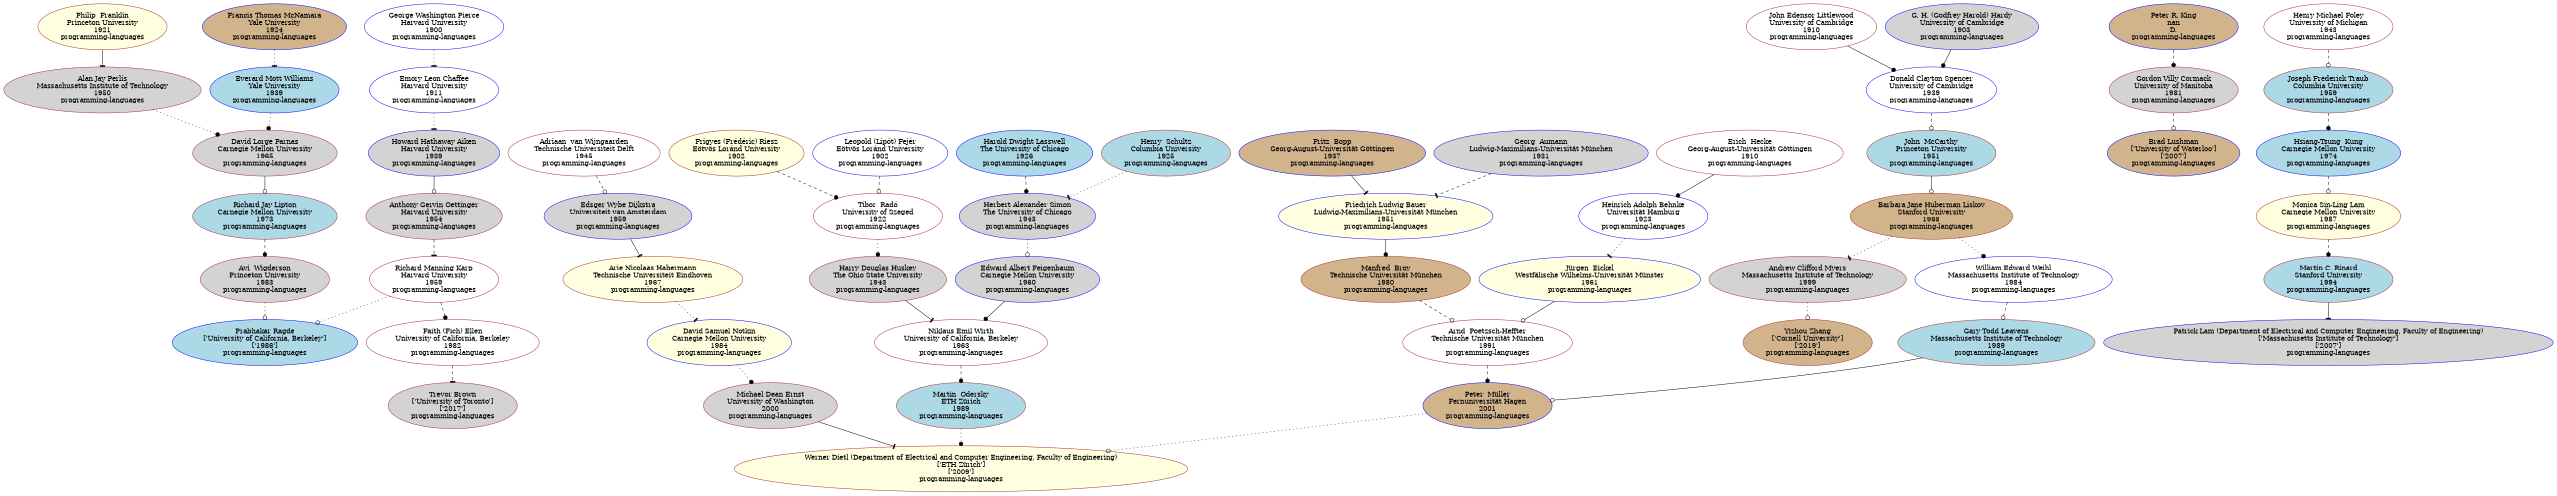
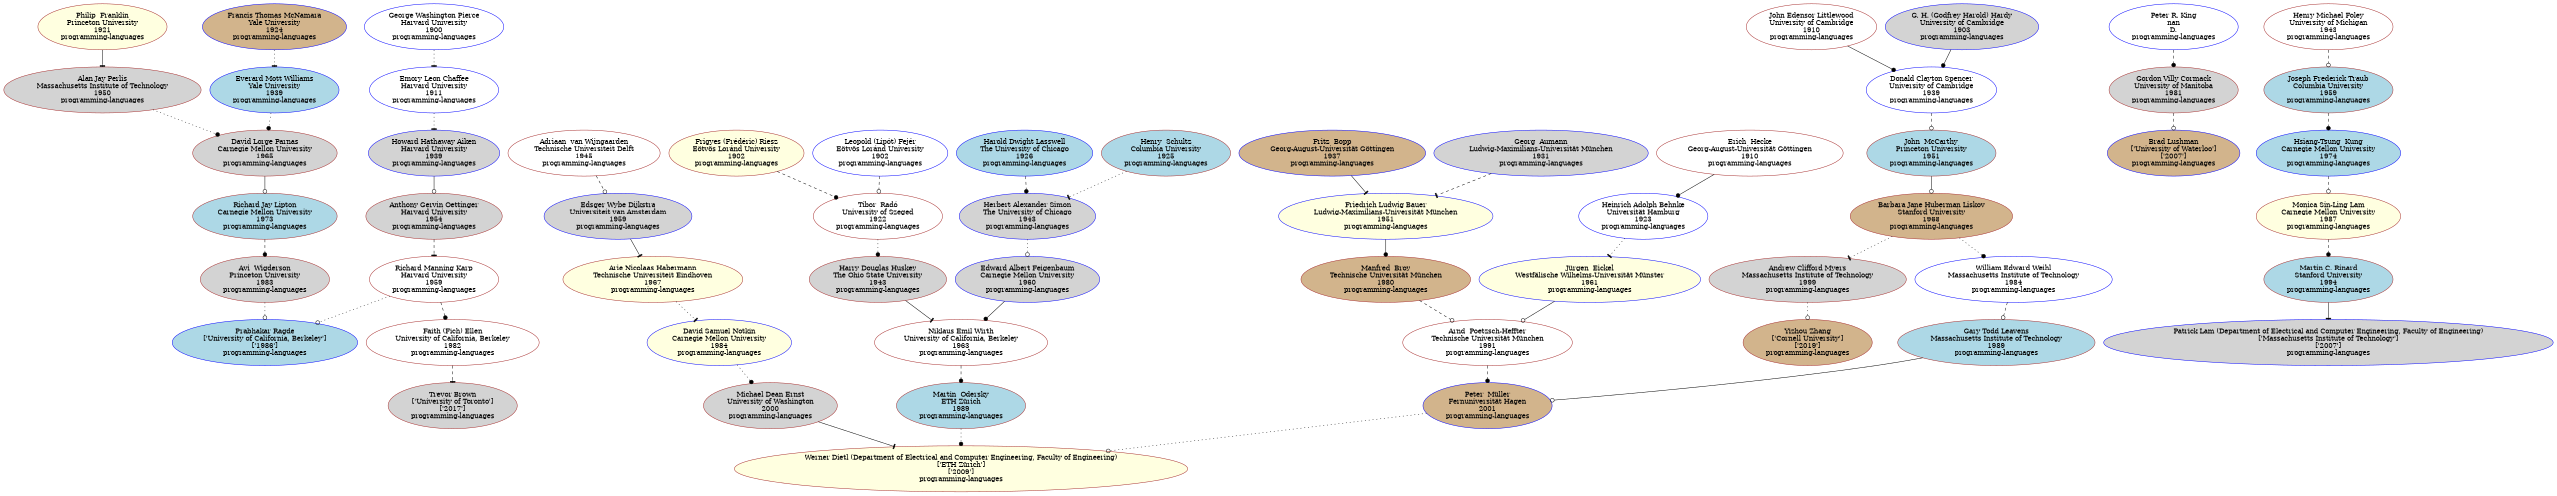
(2174, 27) -> (2174, 27)
